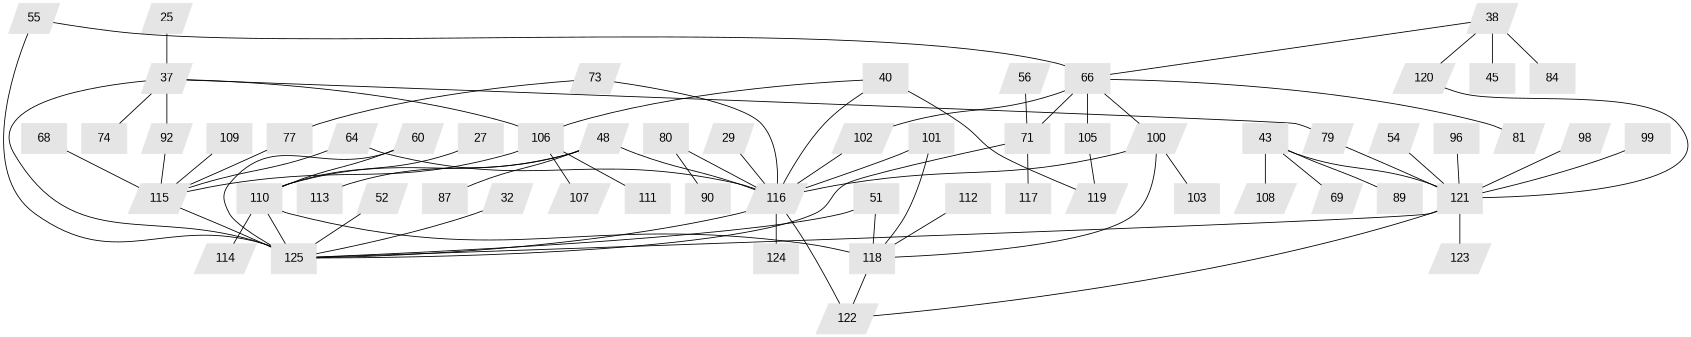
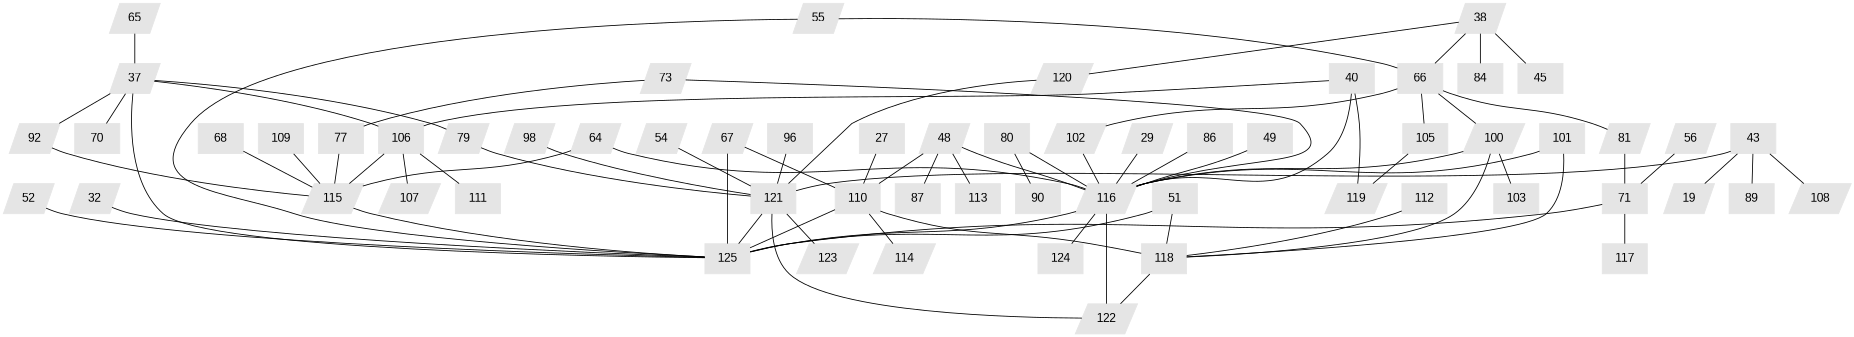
(167, 18) -> (135, 18)
(1058, 108) -> (1625, 173)
(104, 139) -> (97, 139)
(418, 139) -> (727, 139)
none -> (1210, 139)
none -> (1270, 139)
(1648, 139) -> none
(1337, 199) -> (1689, 199)
